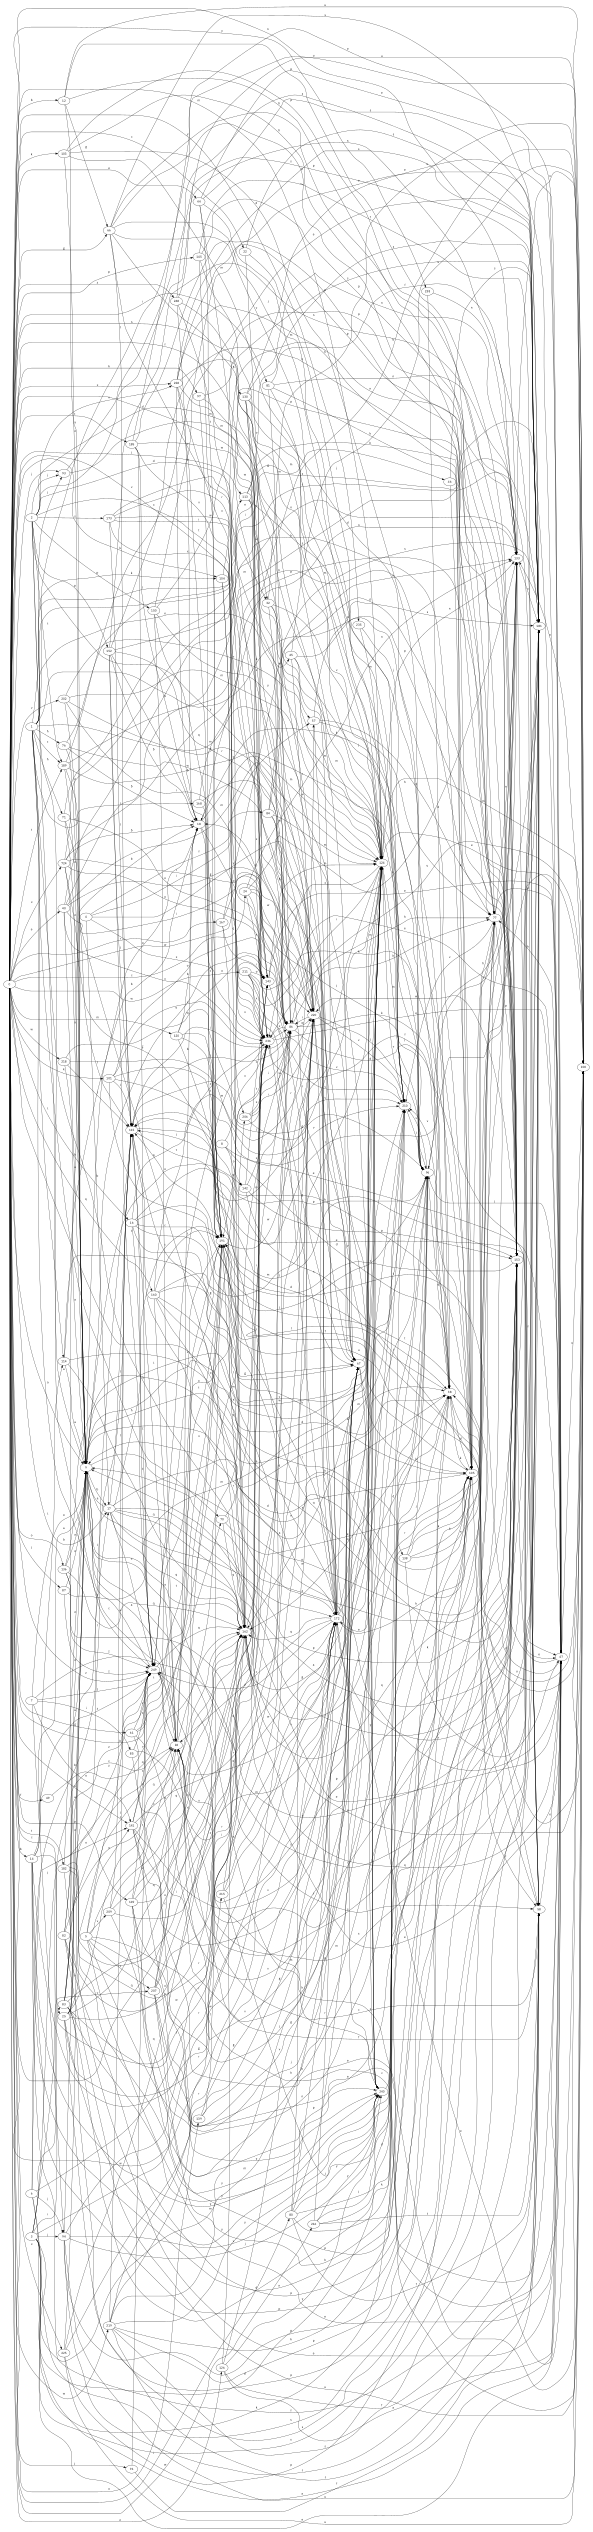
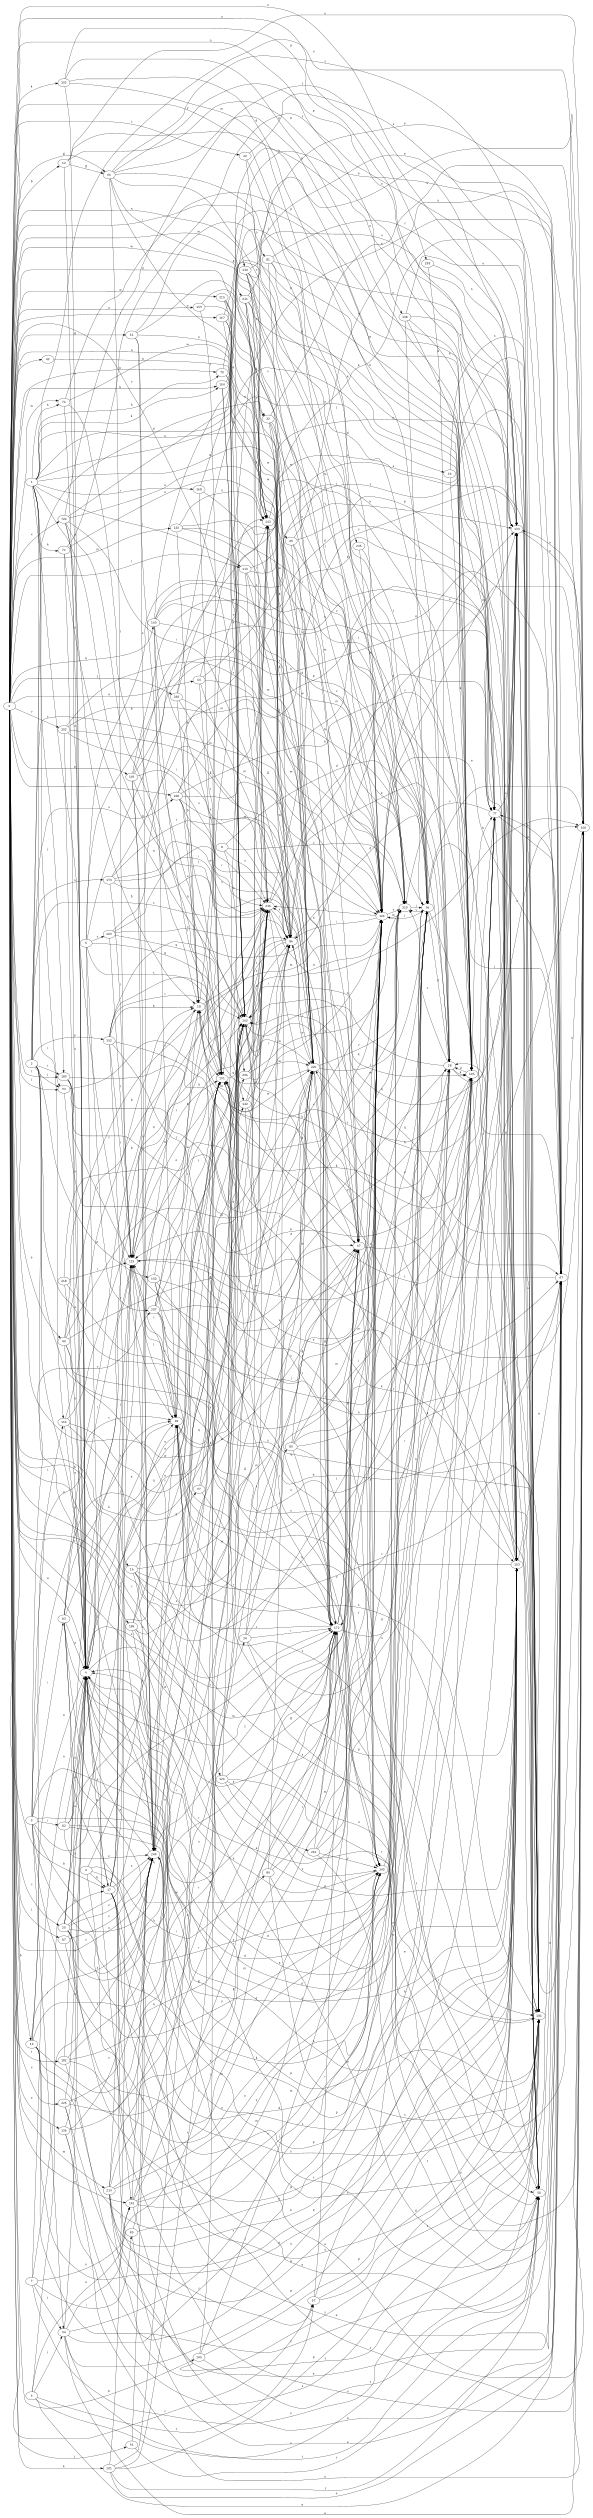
(24, 1029) -> (18, 543)
(365, 1602) -> none
none -> (47, 1823)
